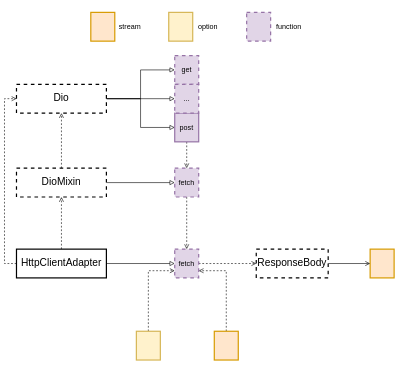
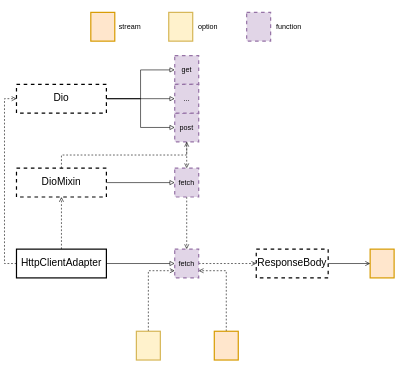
(187, 128) -> (187, 128)
(62, 136) -> (122, 155)
